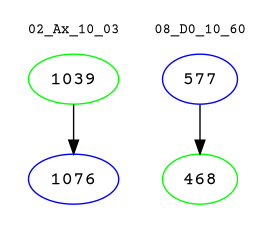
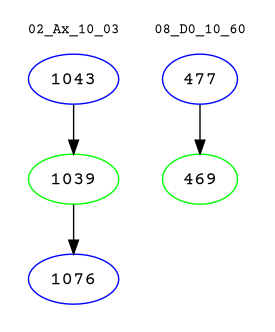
none -> (74, 79)
(200, 79) -> (200, 79)
(200, 179) -> (200, 179)
